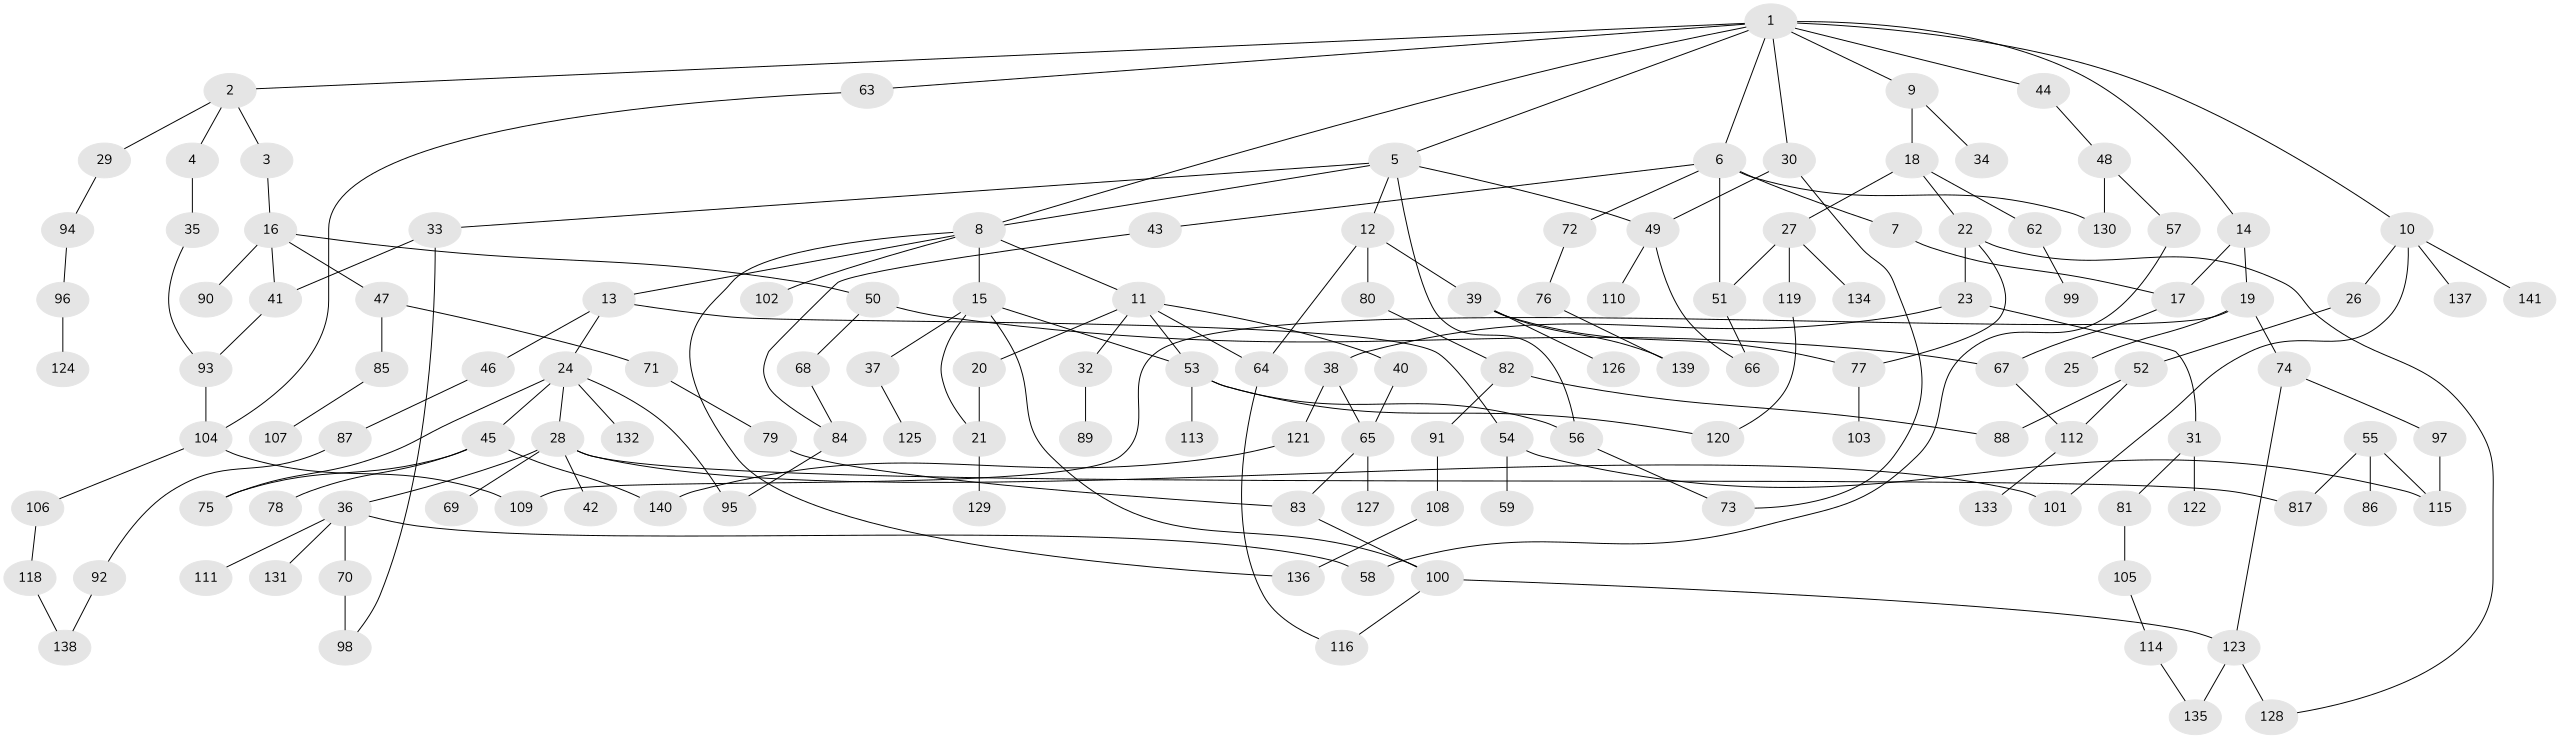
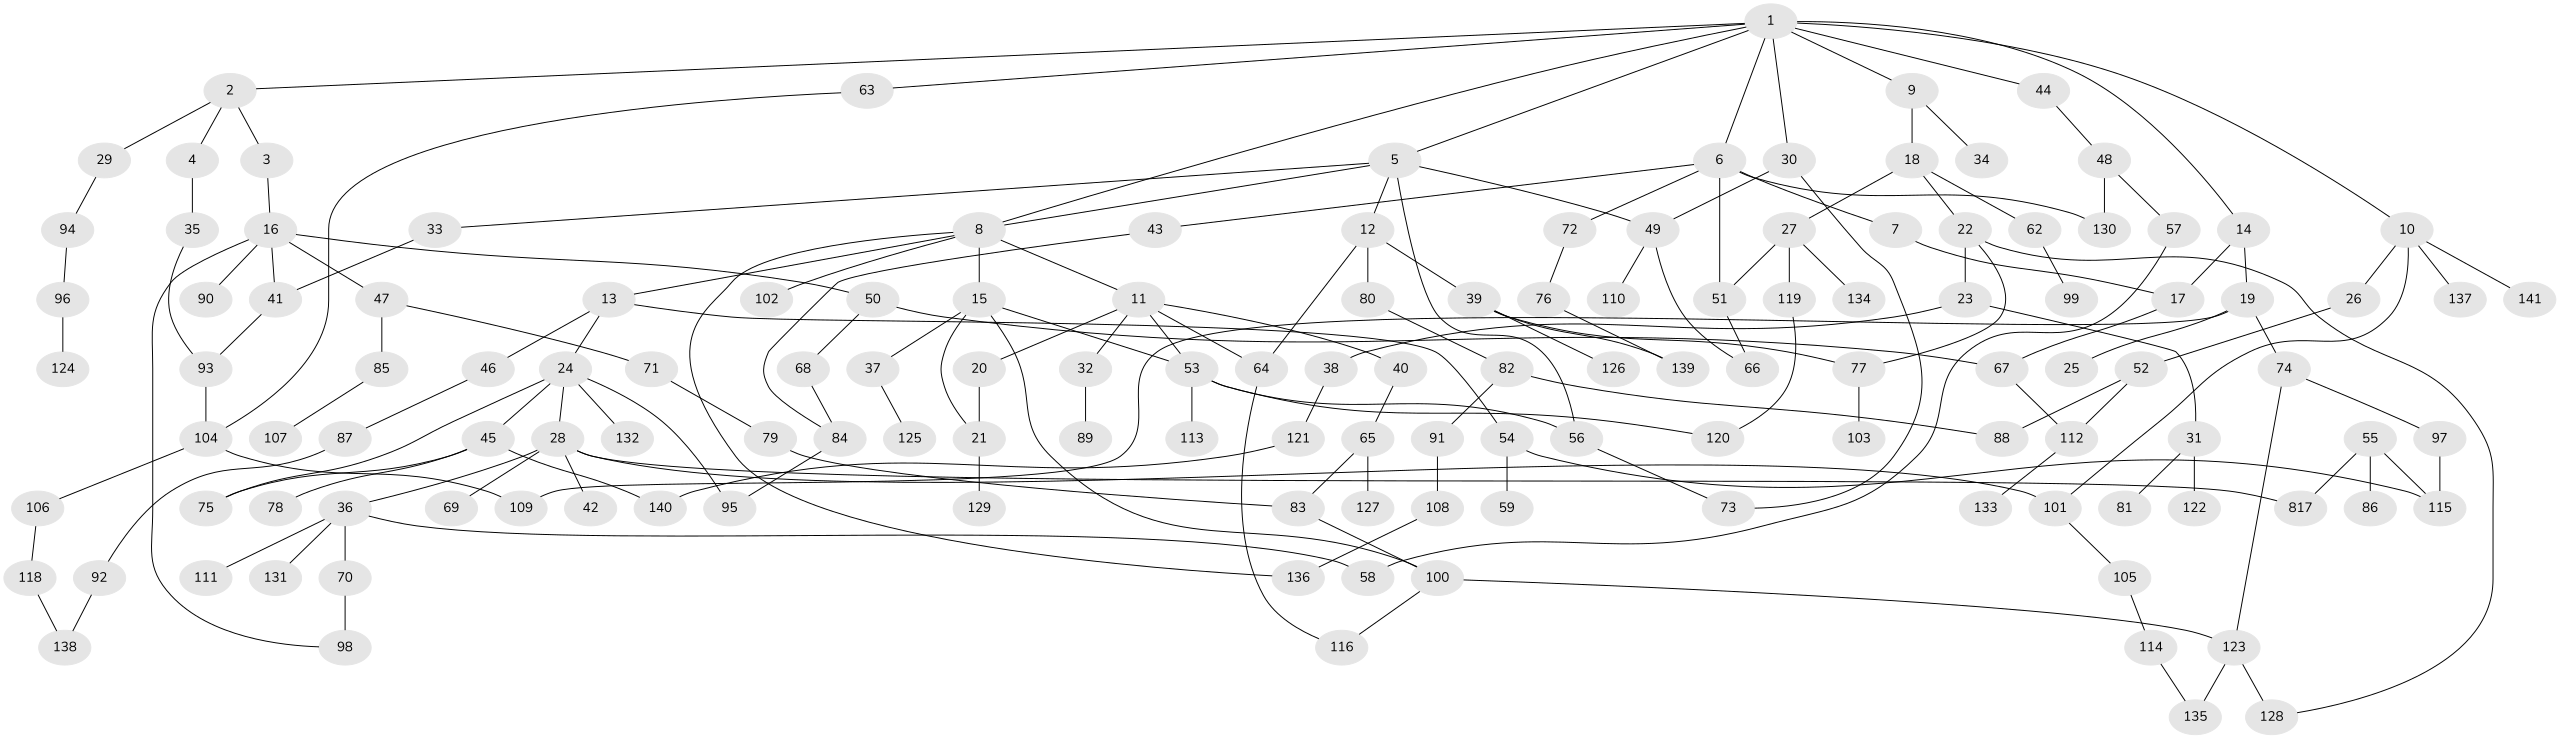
(1346, 398) -> none
(420, 445) -> (153, 475)
(2125, 543) -> (2090, 543)
